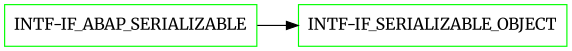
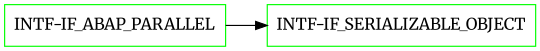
(131, 25) -> (115, 25)
